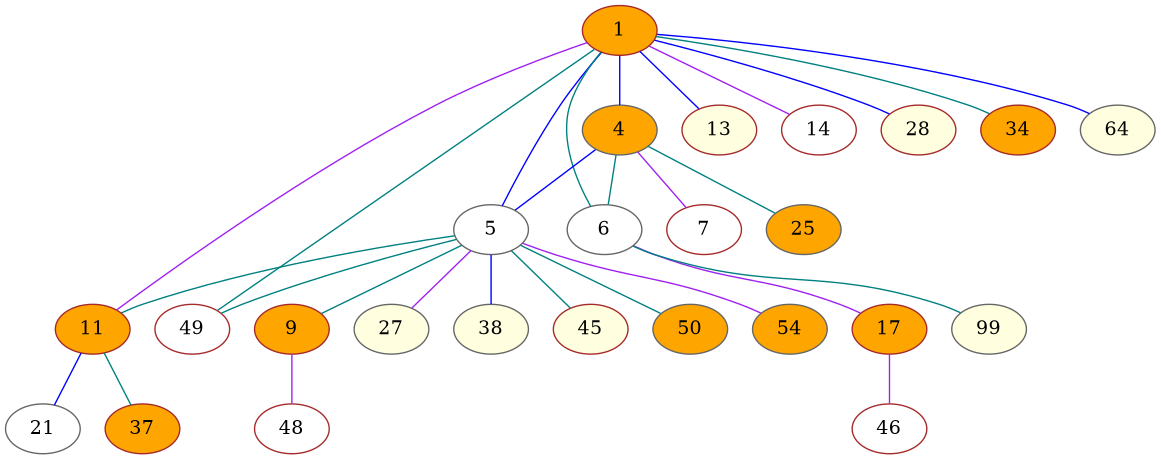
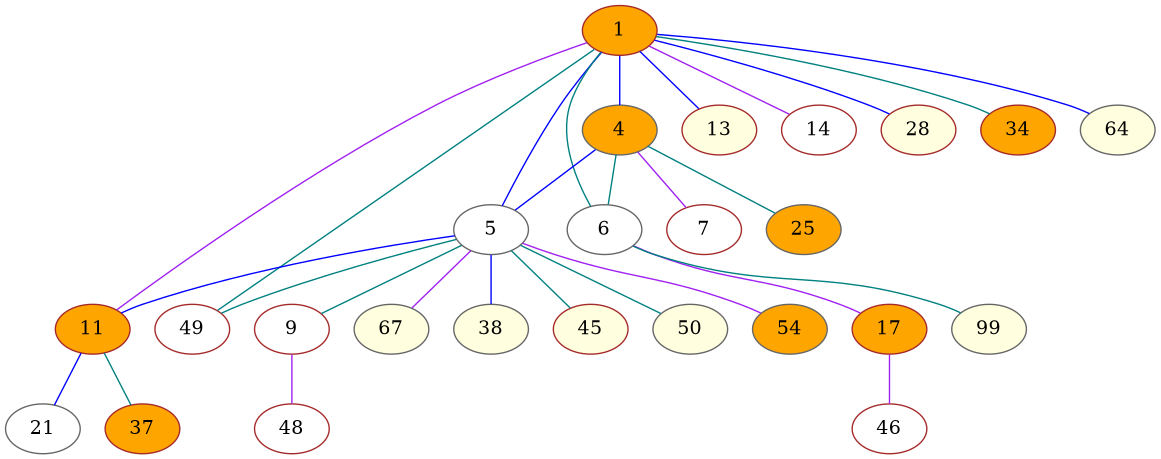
(303, 262) -> (303, 262)
(292, 329) -> (292, 329)
(391, 329) -> (391, 329)
(690, 329) -> (690, 329)
